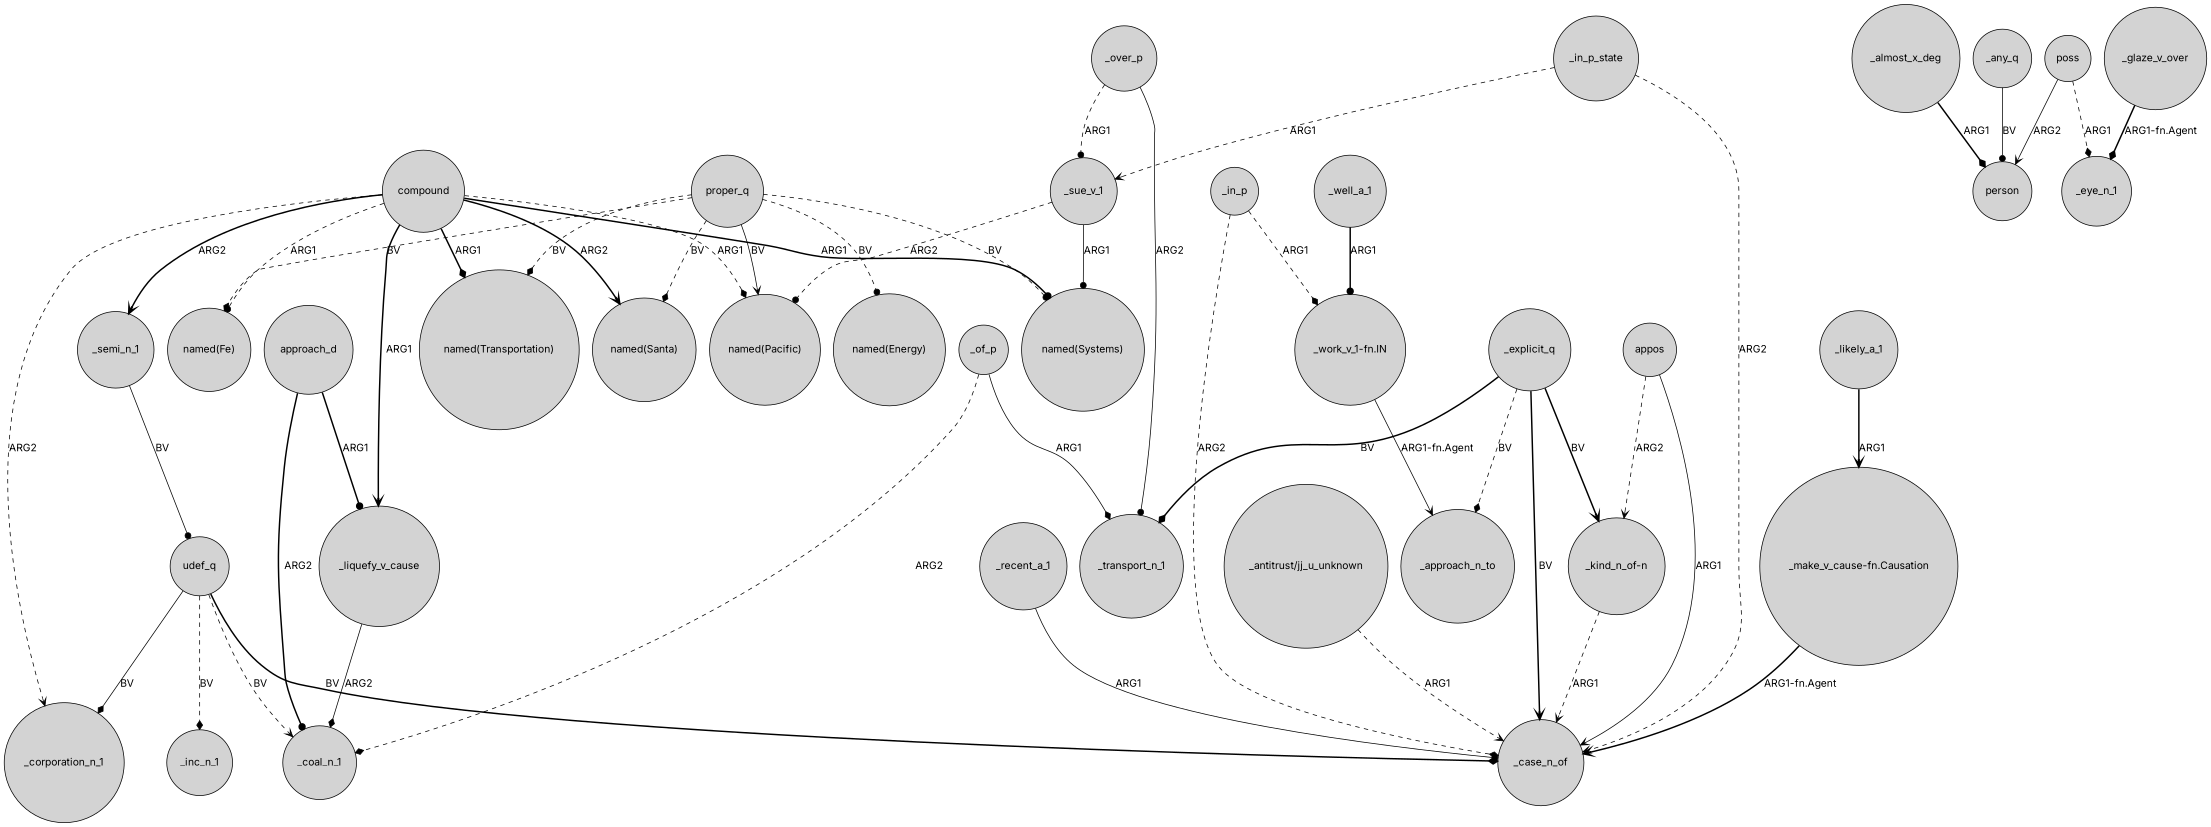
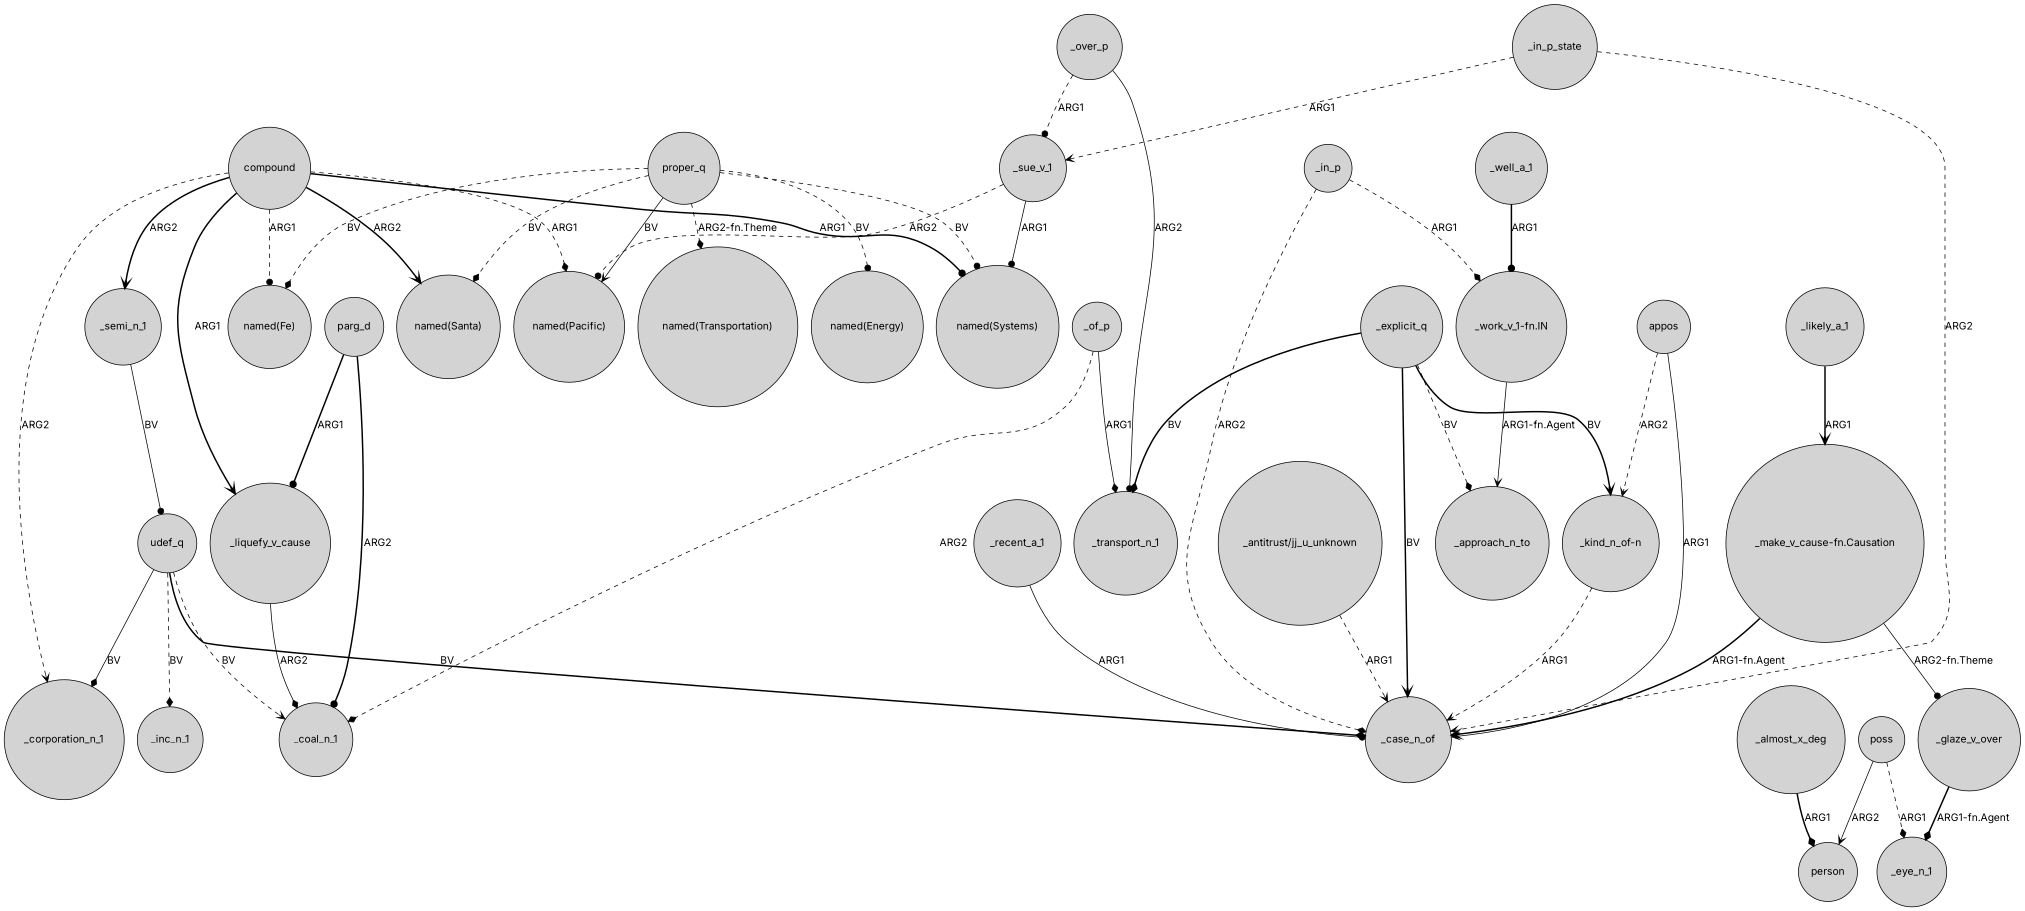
(2002, 58) -> none
(451, 249) -> none
(559, 251) -> (738, 228)
(309, 350) -> (354, 327)
none -> (1910, 658)
